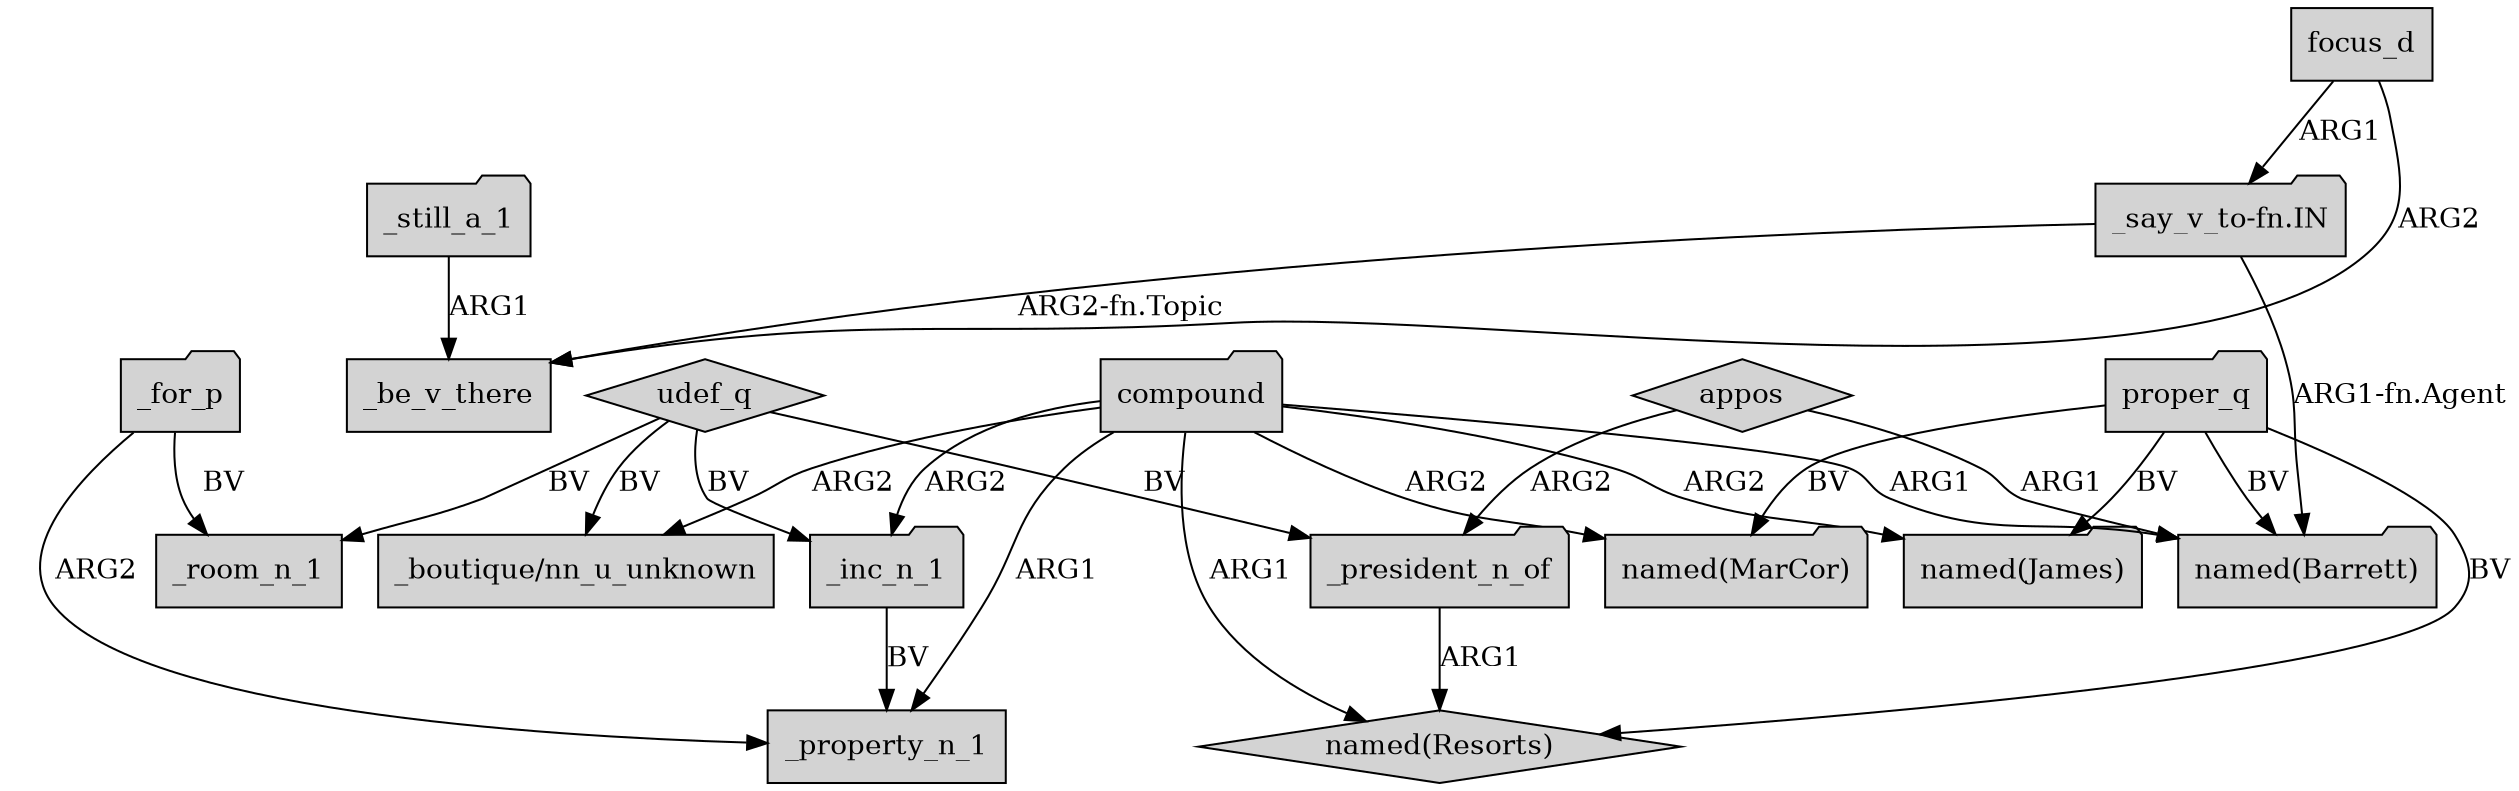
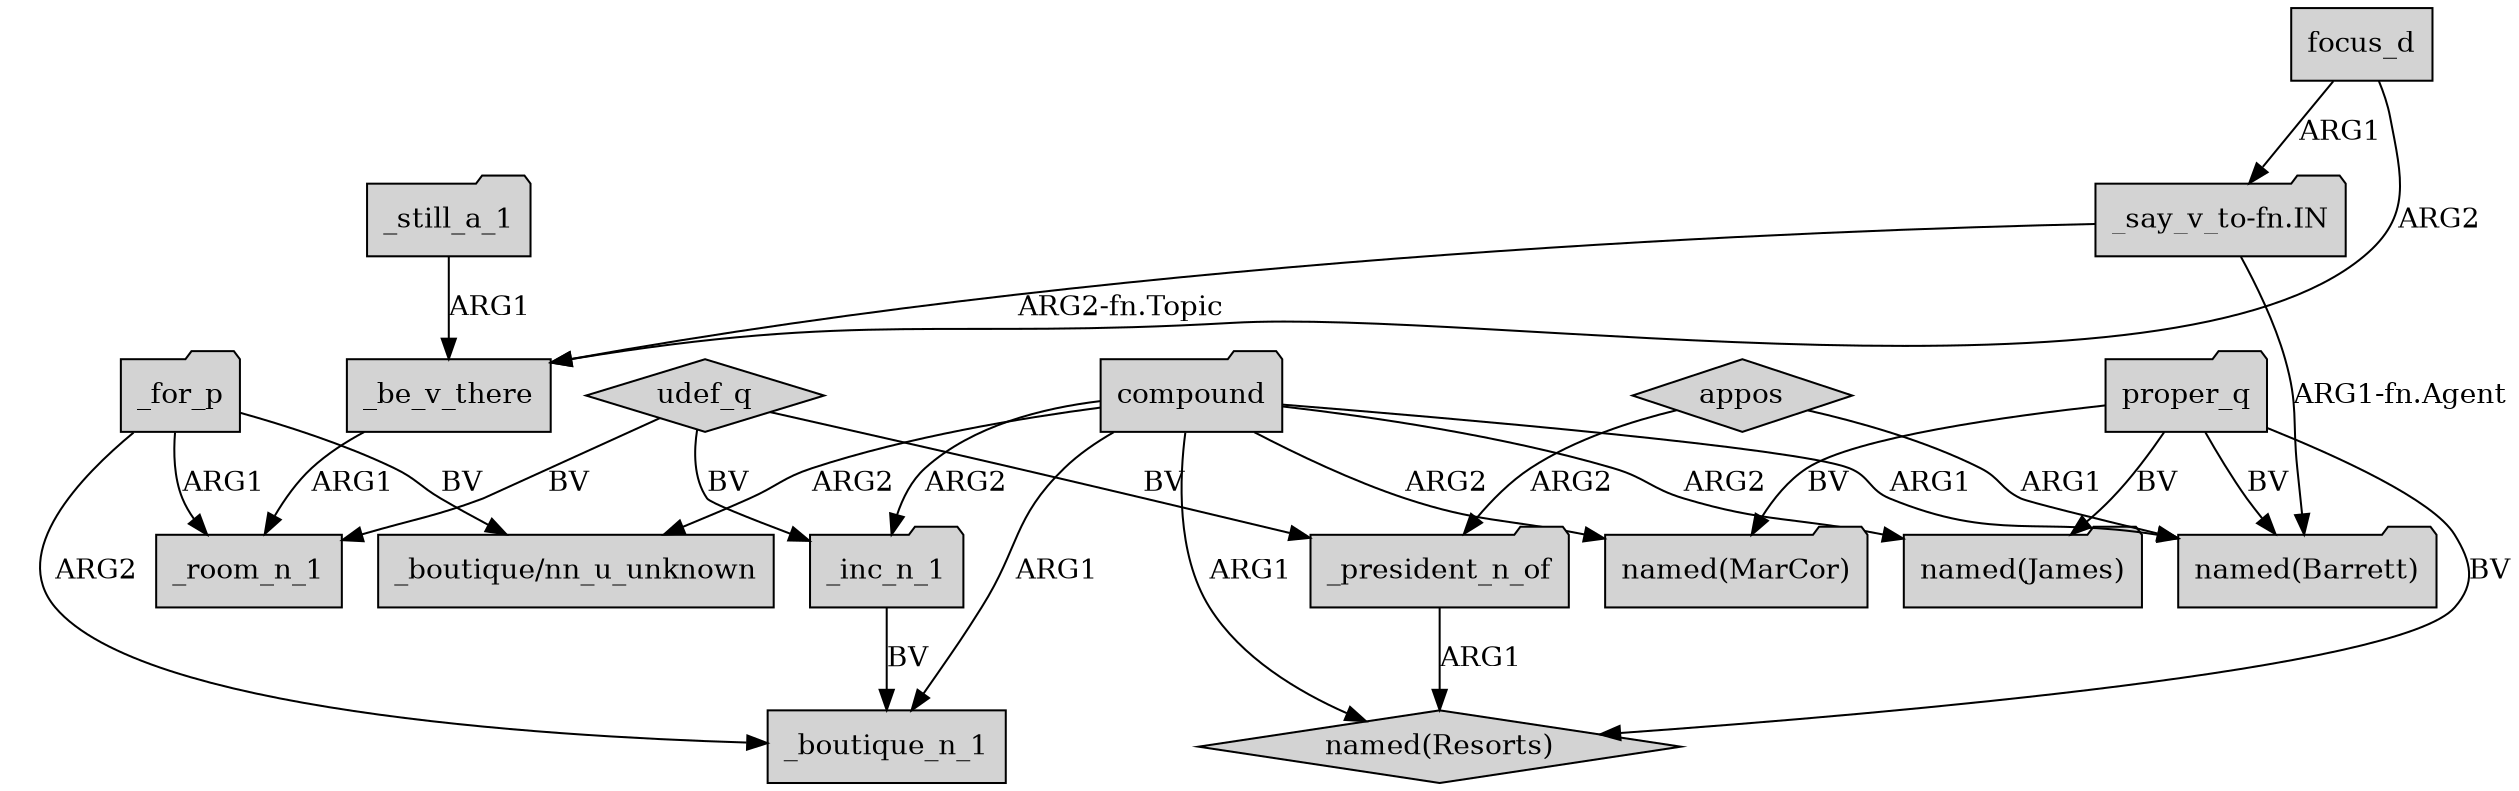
(623, 462) -> (370, 457)
none -> (313, 467)
(224, 483) -> (224, 483)
(887, 747) -> (887, 747)
